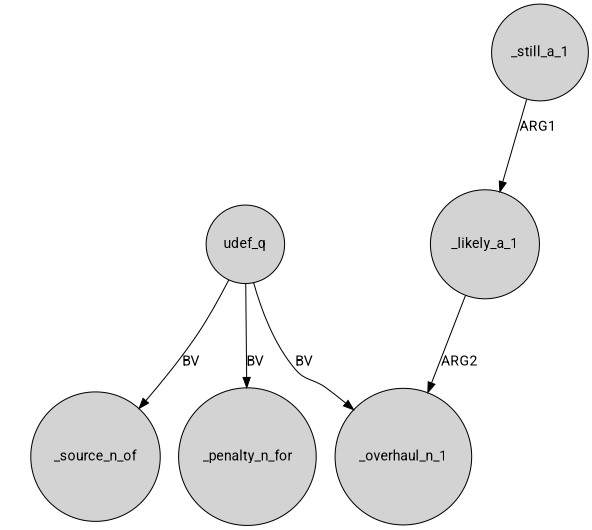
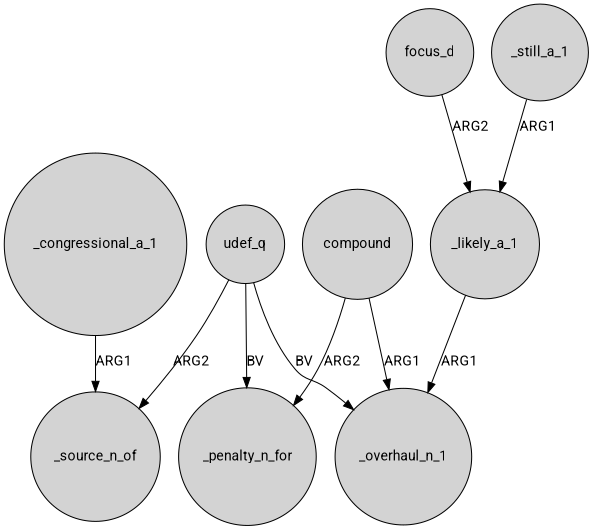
none -> (430, 53)
none -> (96, 244)
none -> (358, 244)
(191, 362) -> (191, 362)
(459, 362) -> (459, 362)
